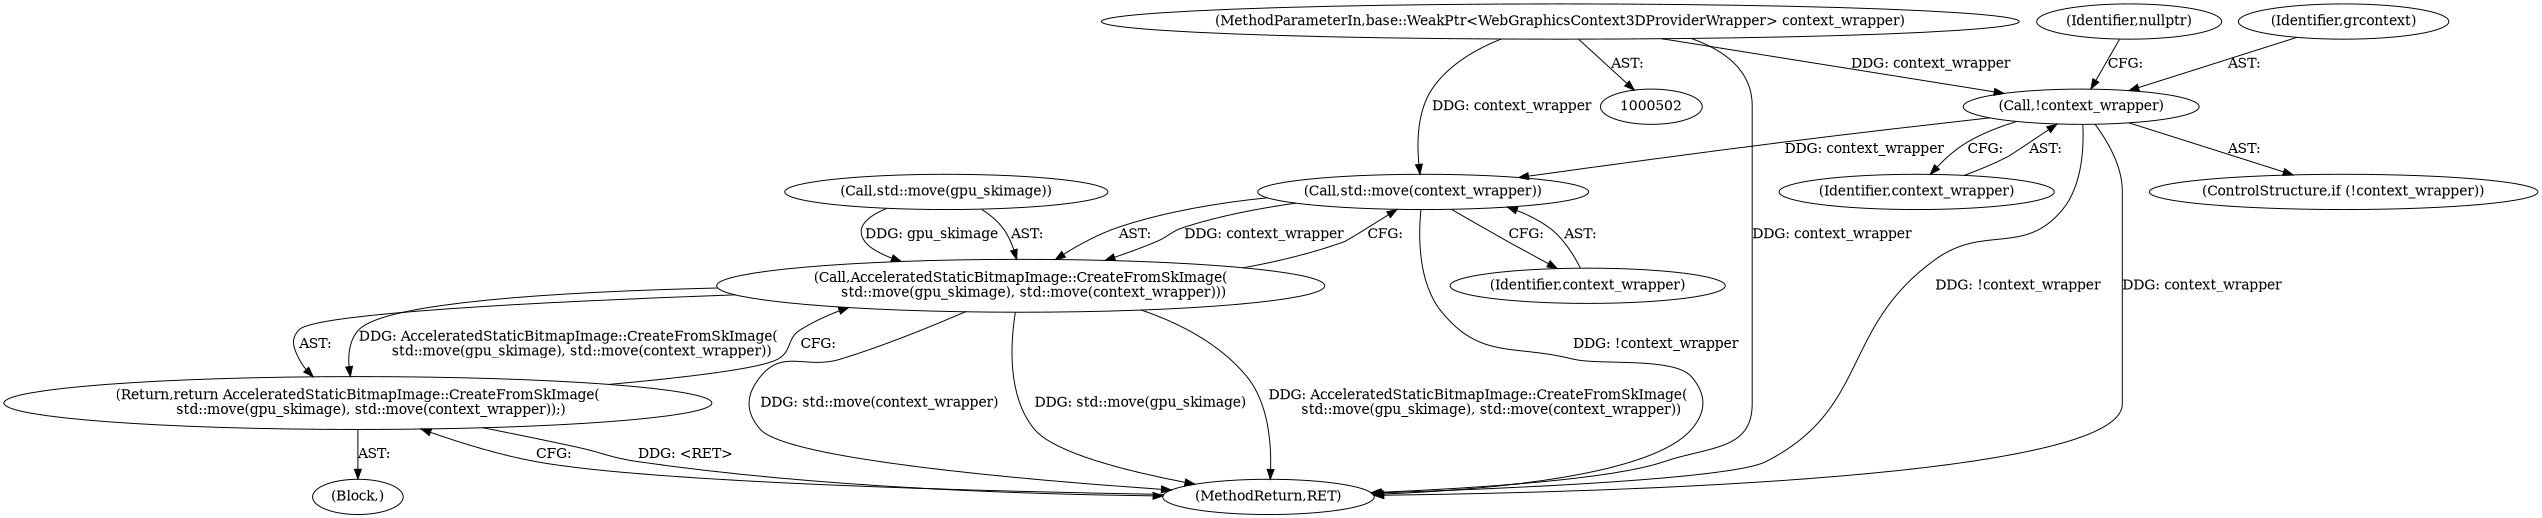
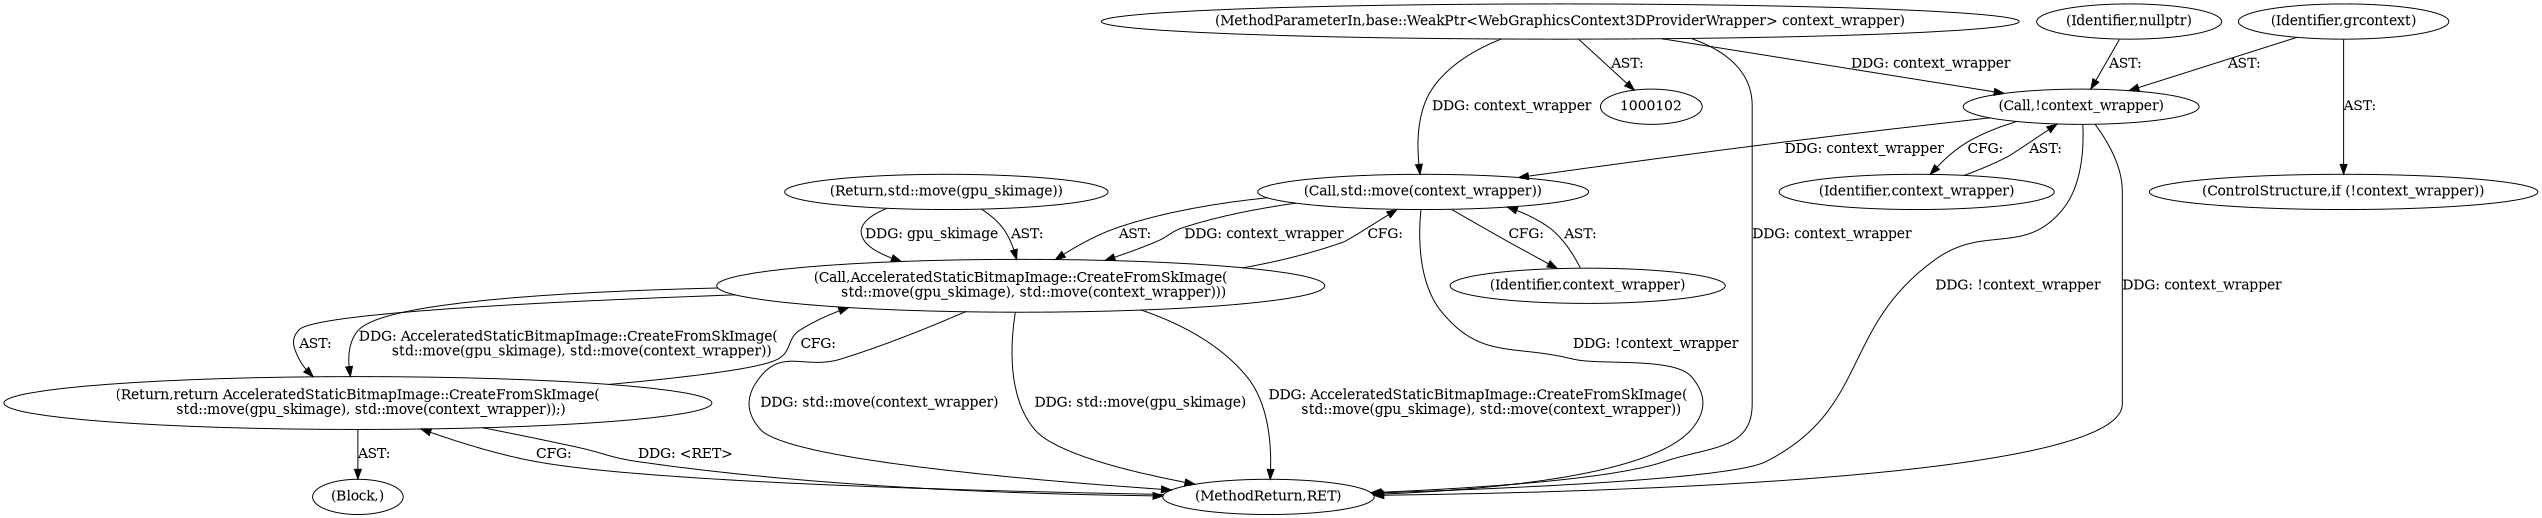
(2128, 64) -> (2128, 64)
(1651, 107) -> (1651, 107)
(2206, 147) -> (2344, 102)
(946, 192) -> (946, 192)
